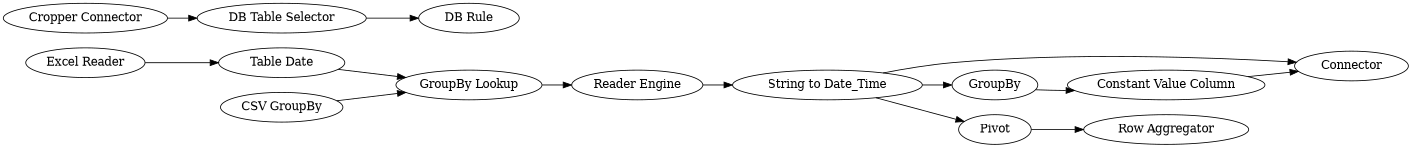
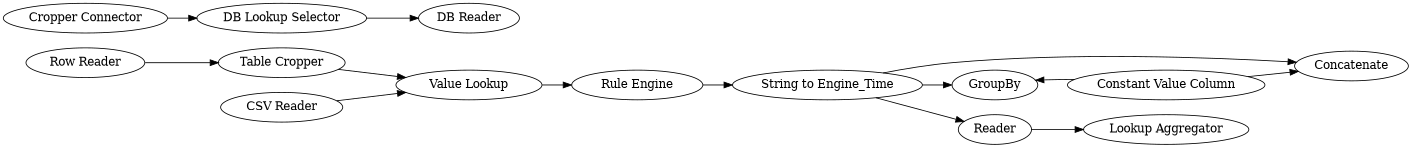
(282, 18) -> (282, 18)
(469, 18) -> (469, 18)
(85, 63) -> (85, 63)
(282, 63) -> (282, 63)
(1352, 66) -> (1352, 66)
(469, 85) -> (469, 85)
(637, 85) -> (637, 85)
(827, 85) -> (827, 85)
(1051, 90) -> (1059, 80)
(282, 107) -> (282, 107)
(995, 130) -> (995, 130)
(1166, 130) -> (1166, 130)
